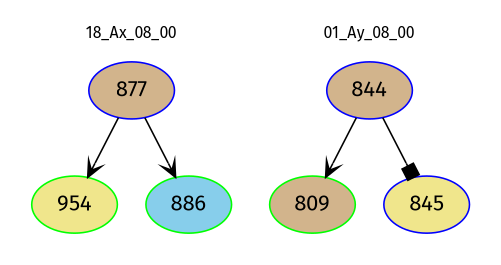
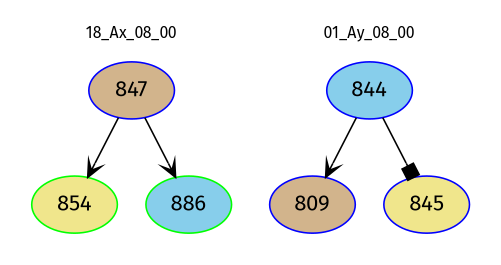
(132, 90) -> (132, 90)
(370, 90) -> (370, 90)
(75, 205) -> (75, 205)
(312, 205) -> (312, 205)
